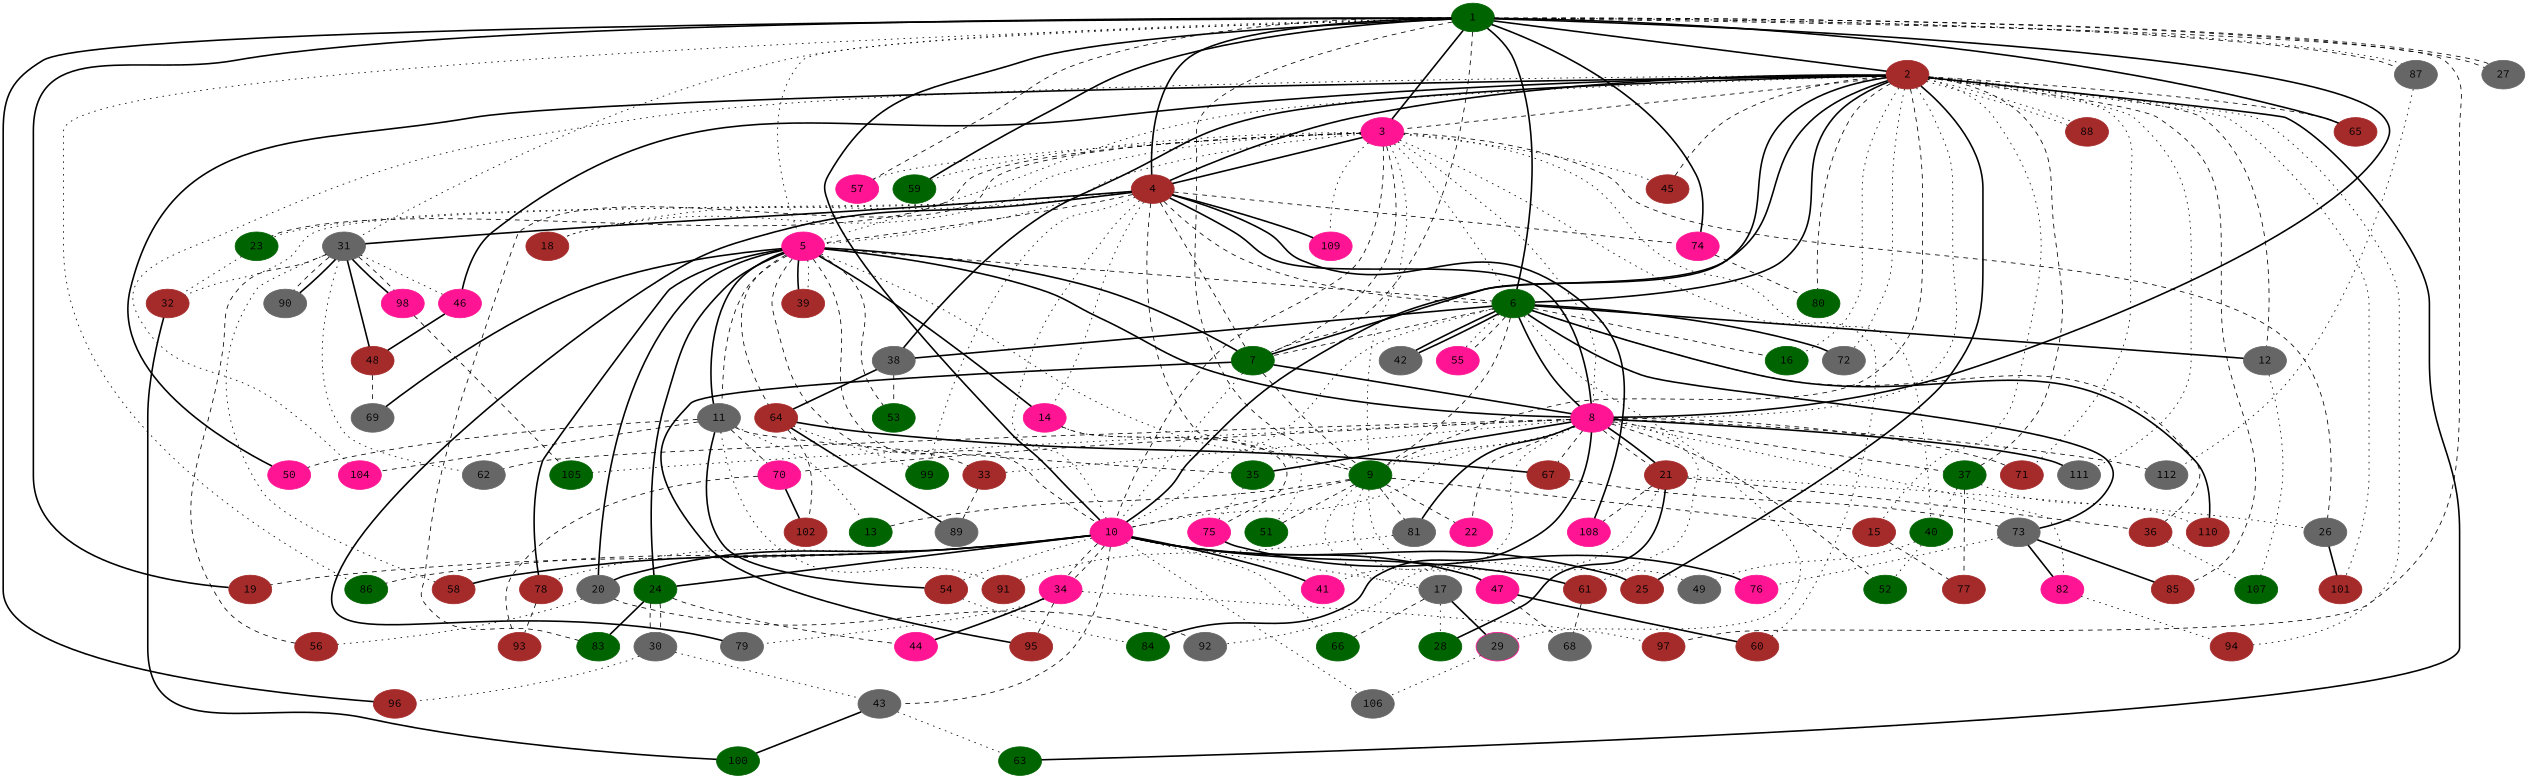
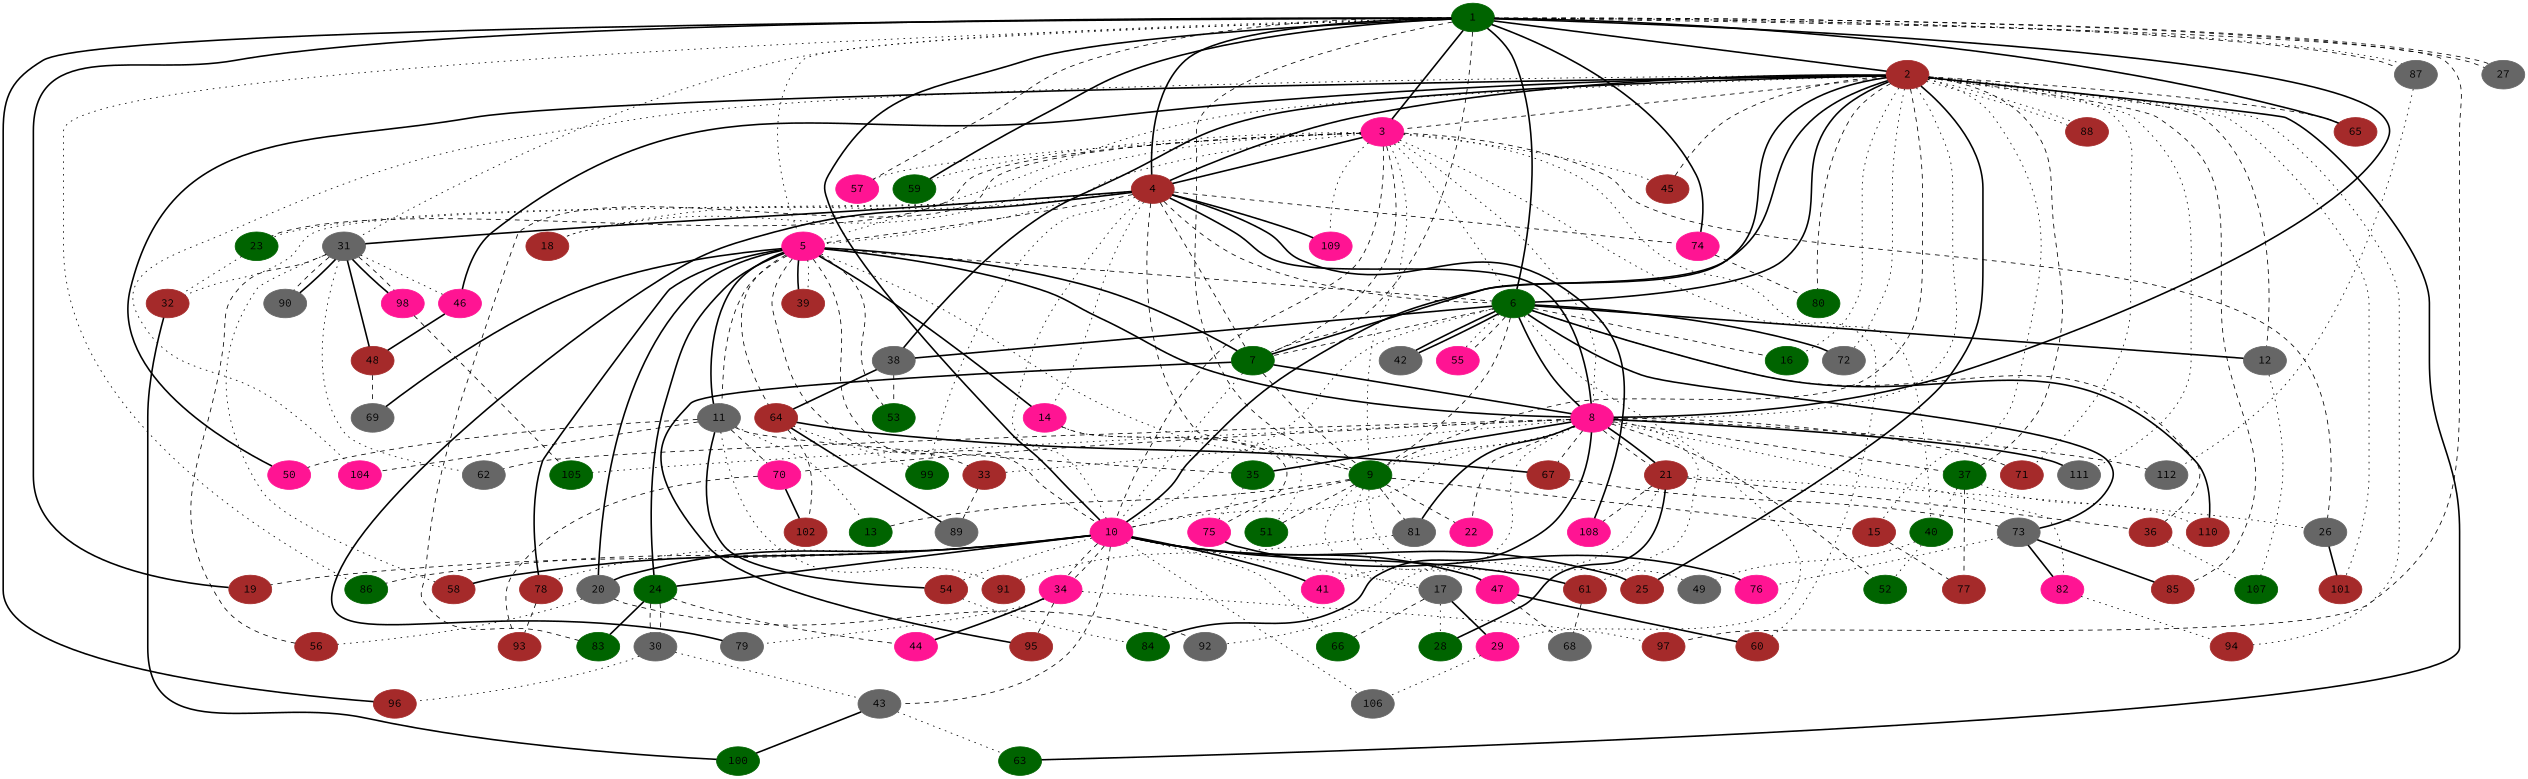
(1498, 647) -> (1498, 647)
